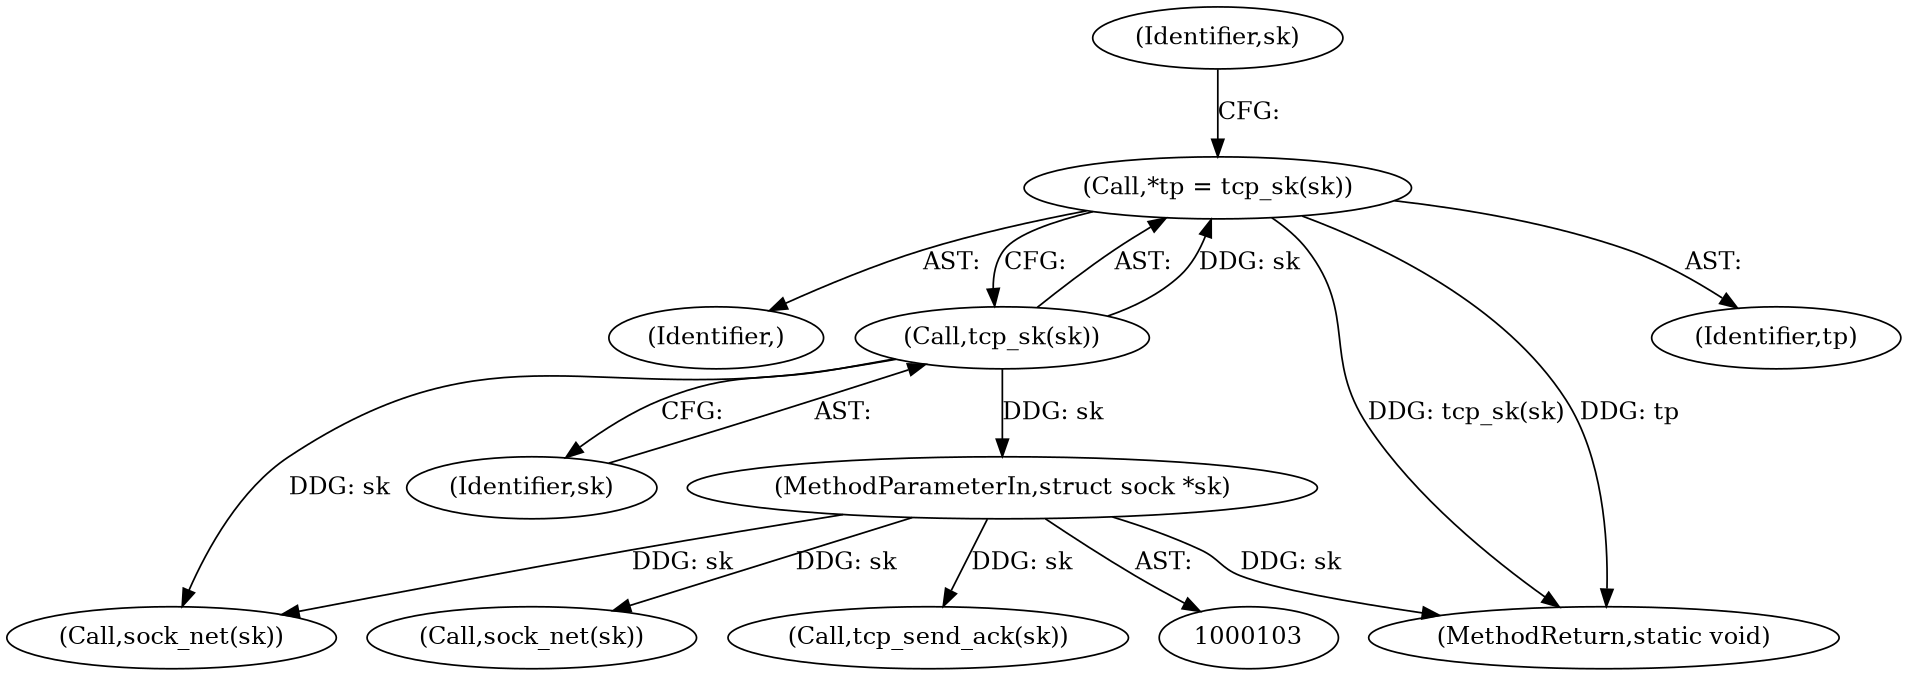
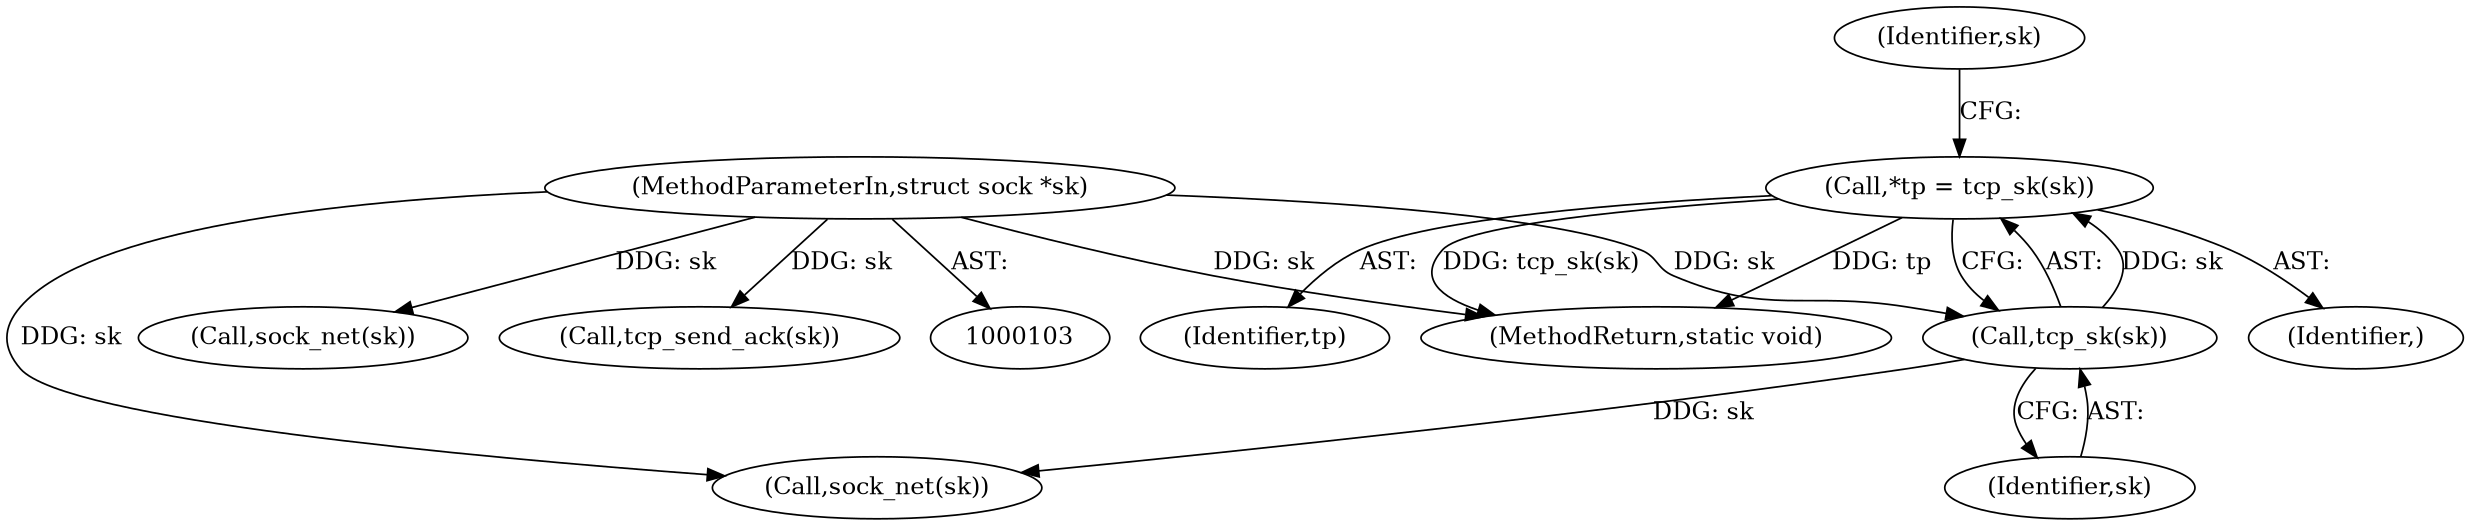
(1002, 404) -> (1564, 230)
